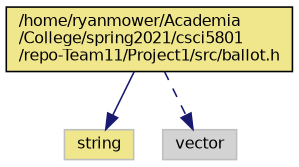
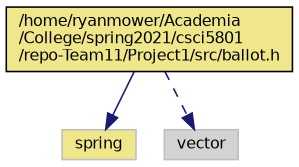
(99, 145) -> (99, 145)
